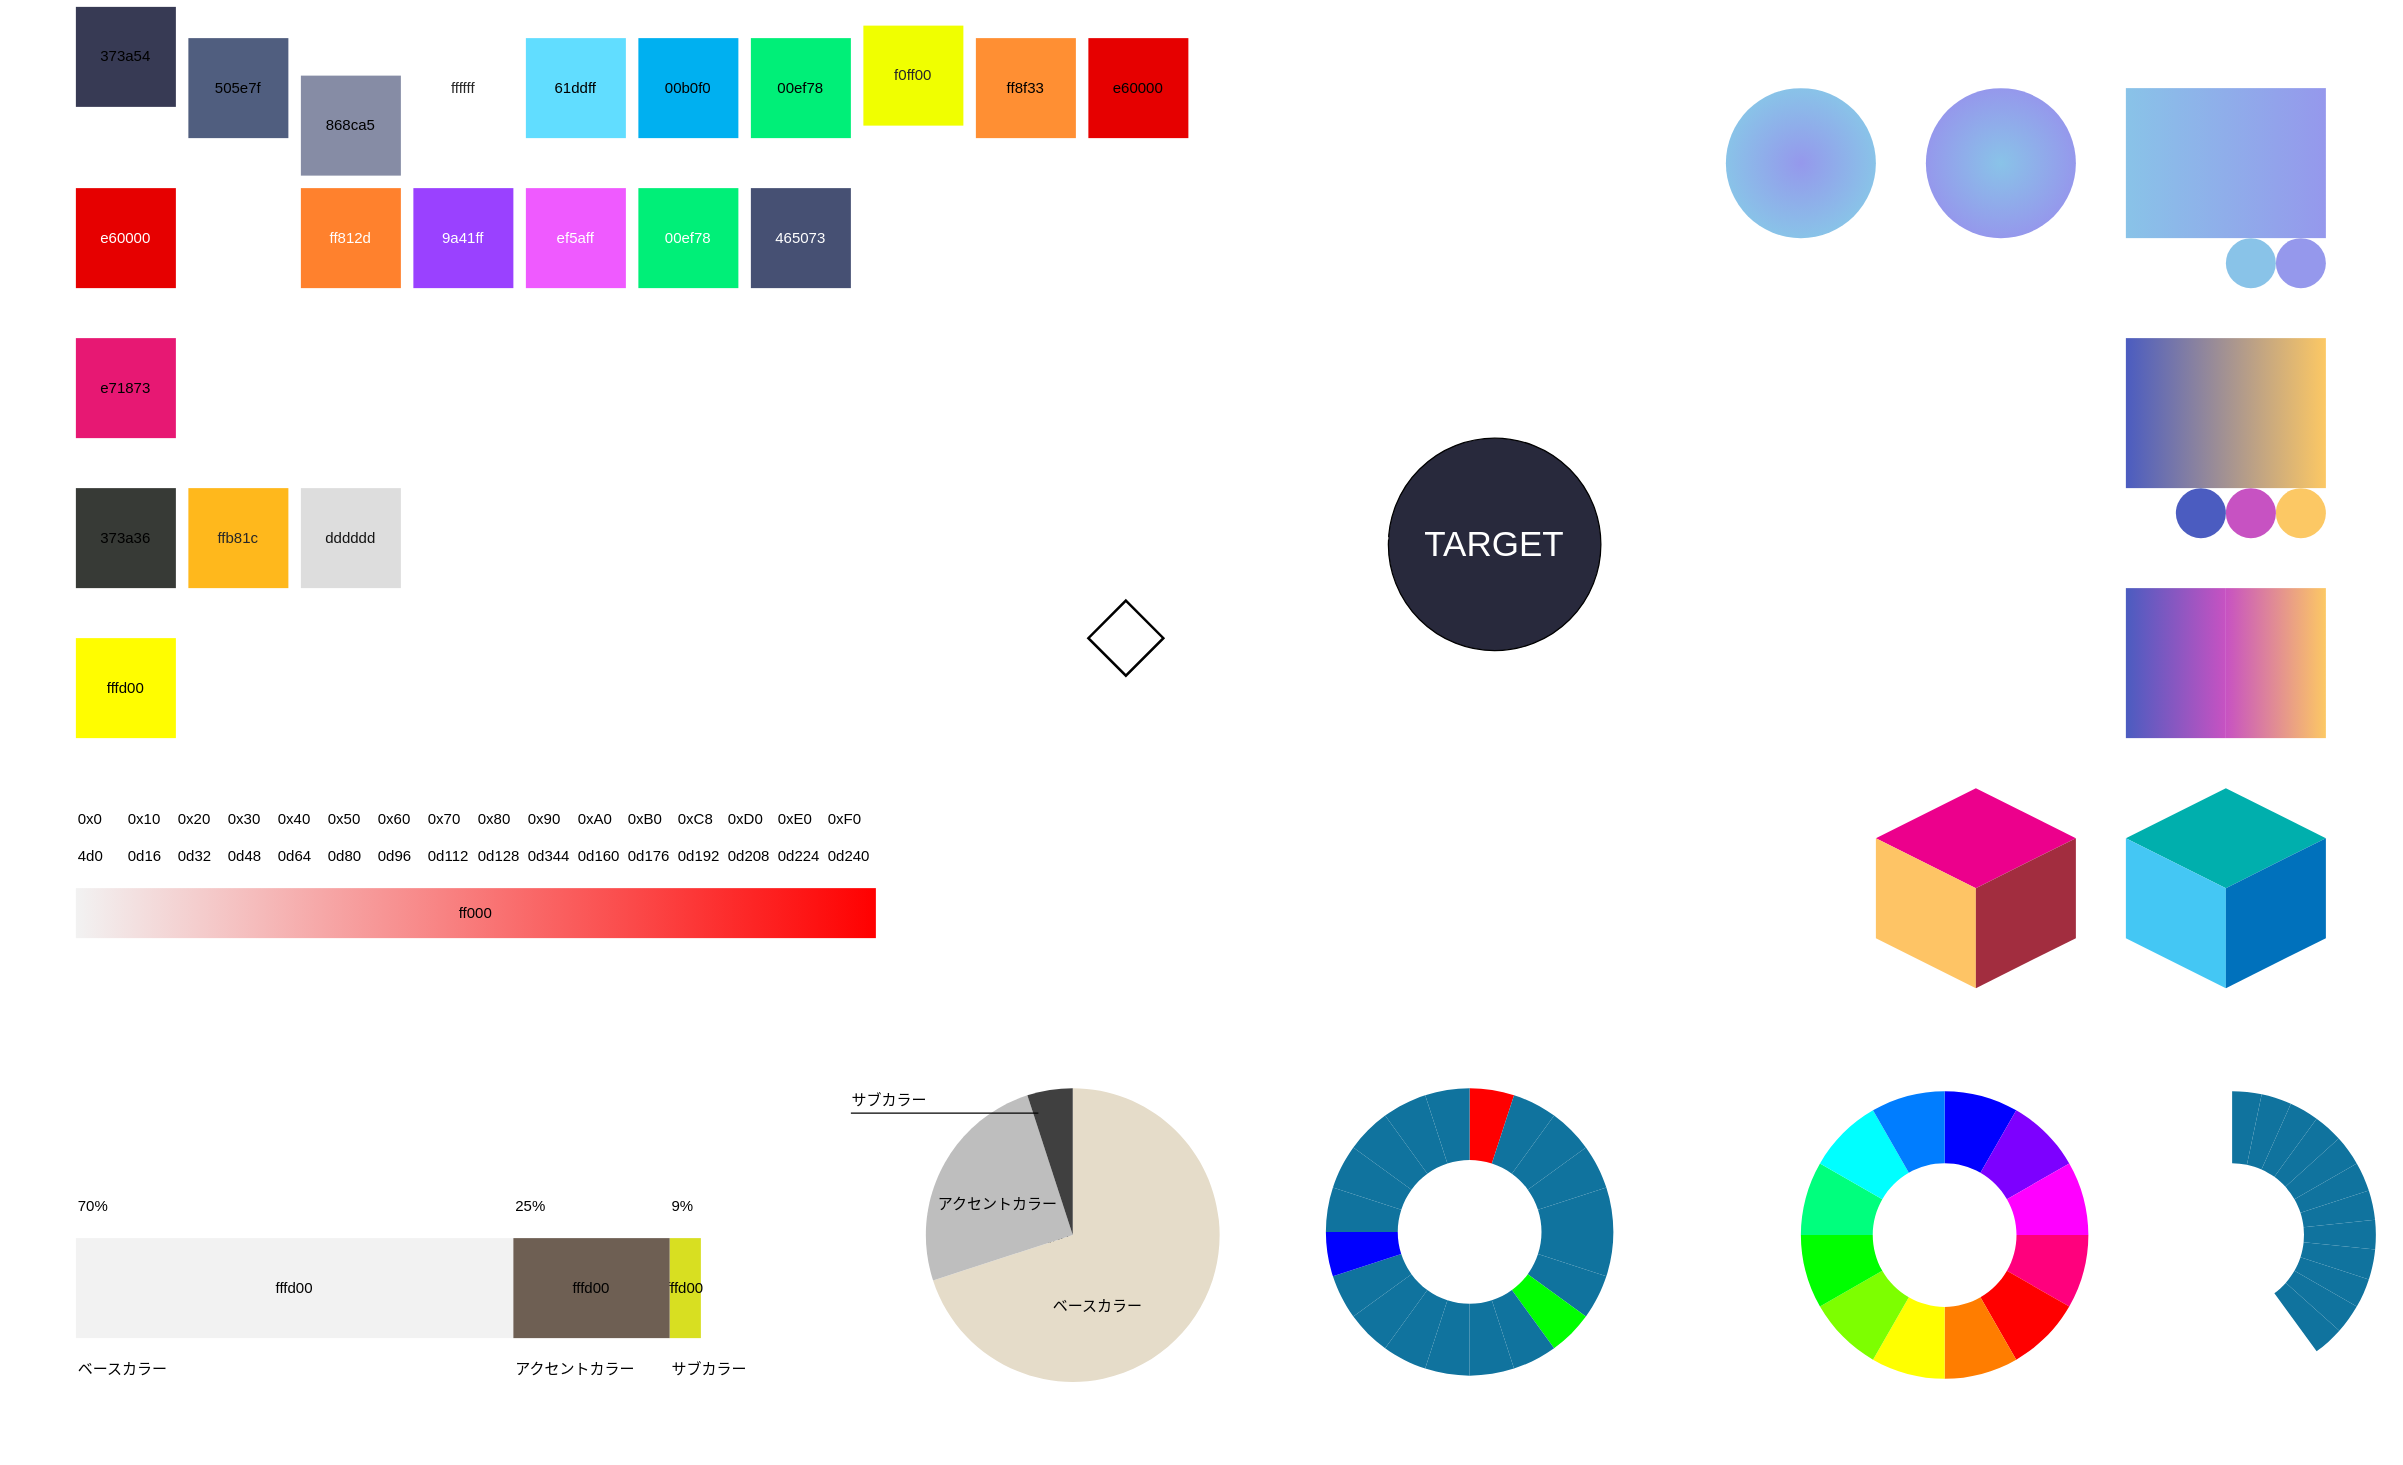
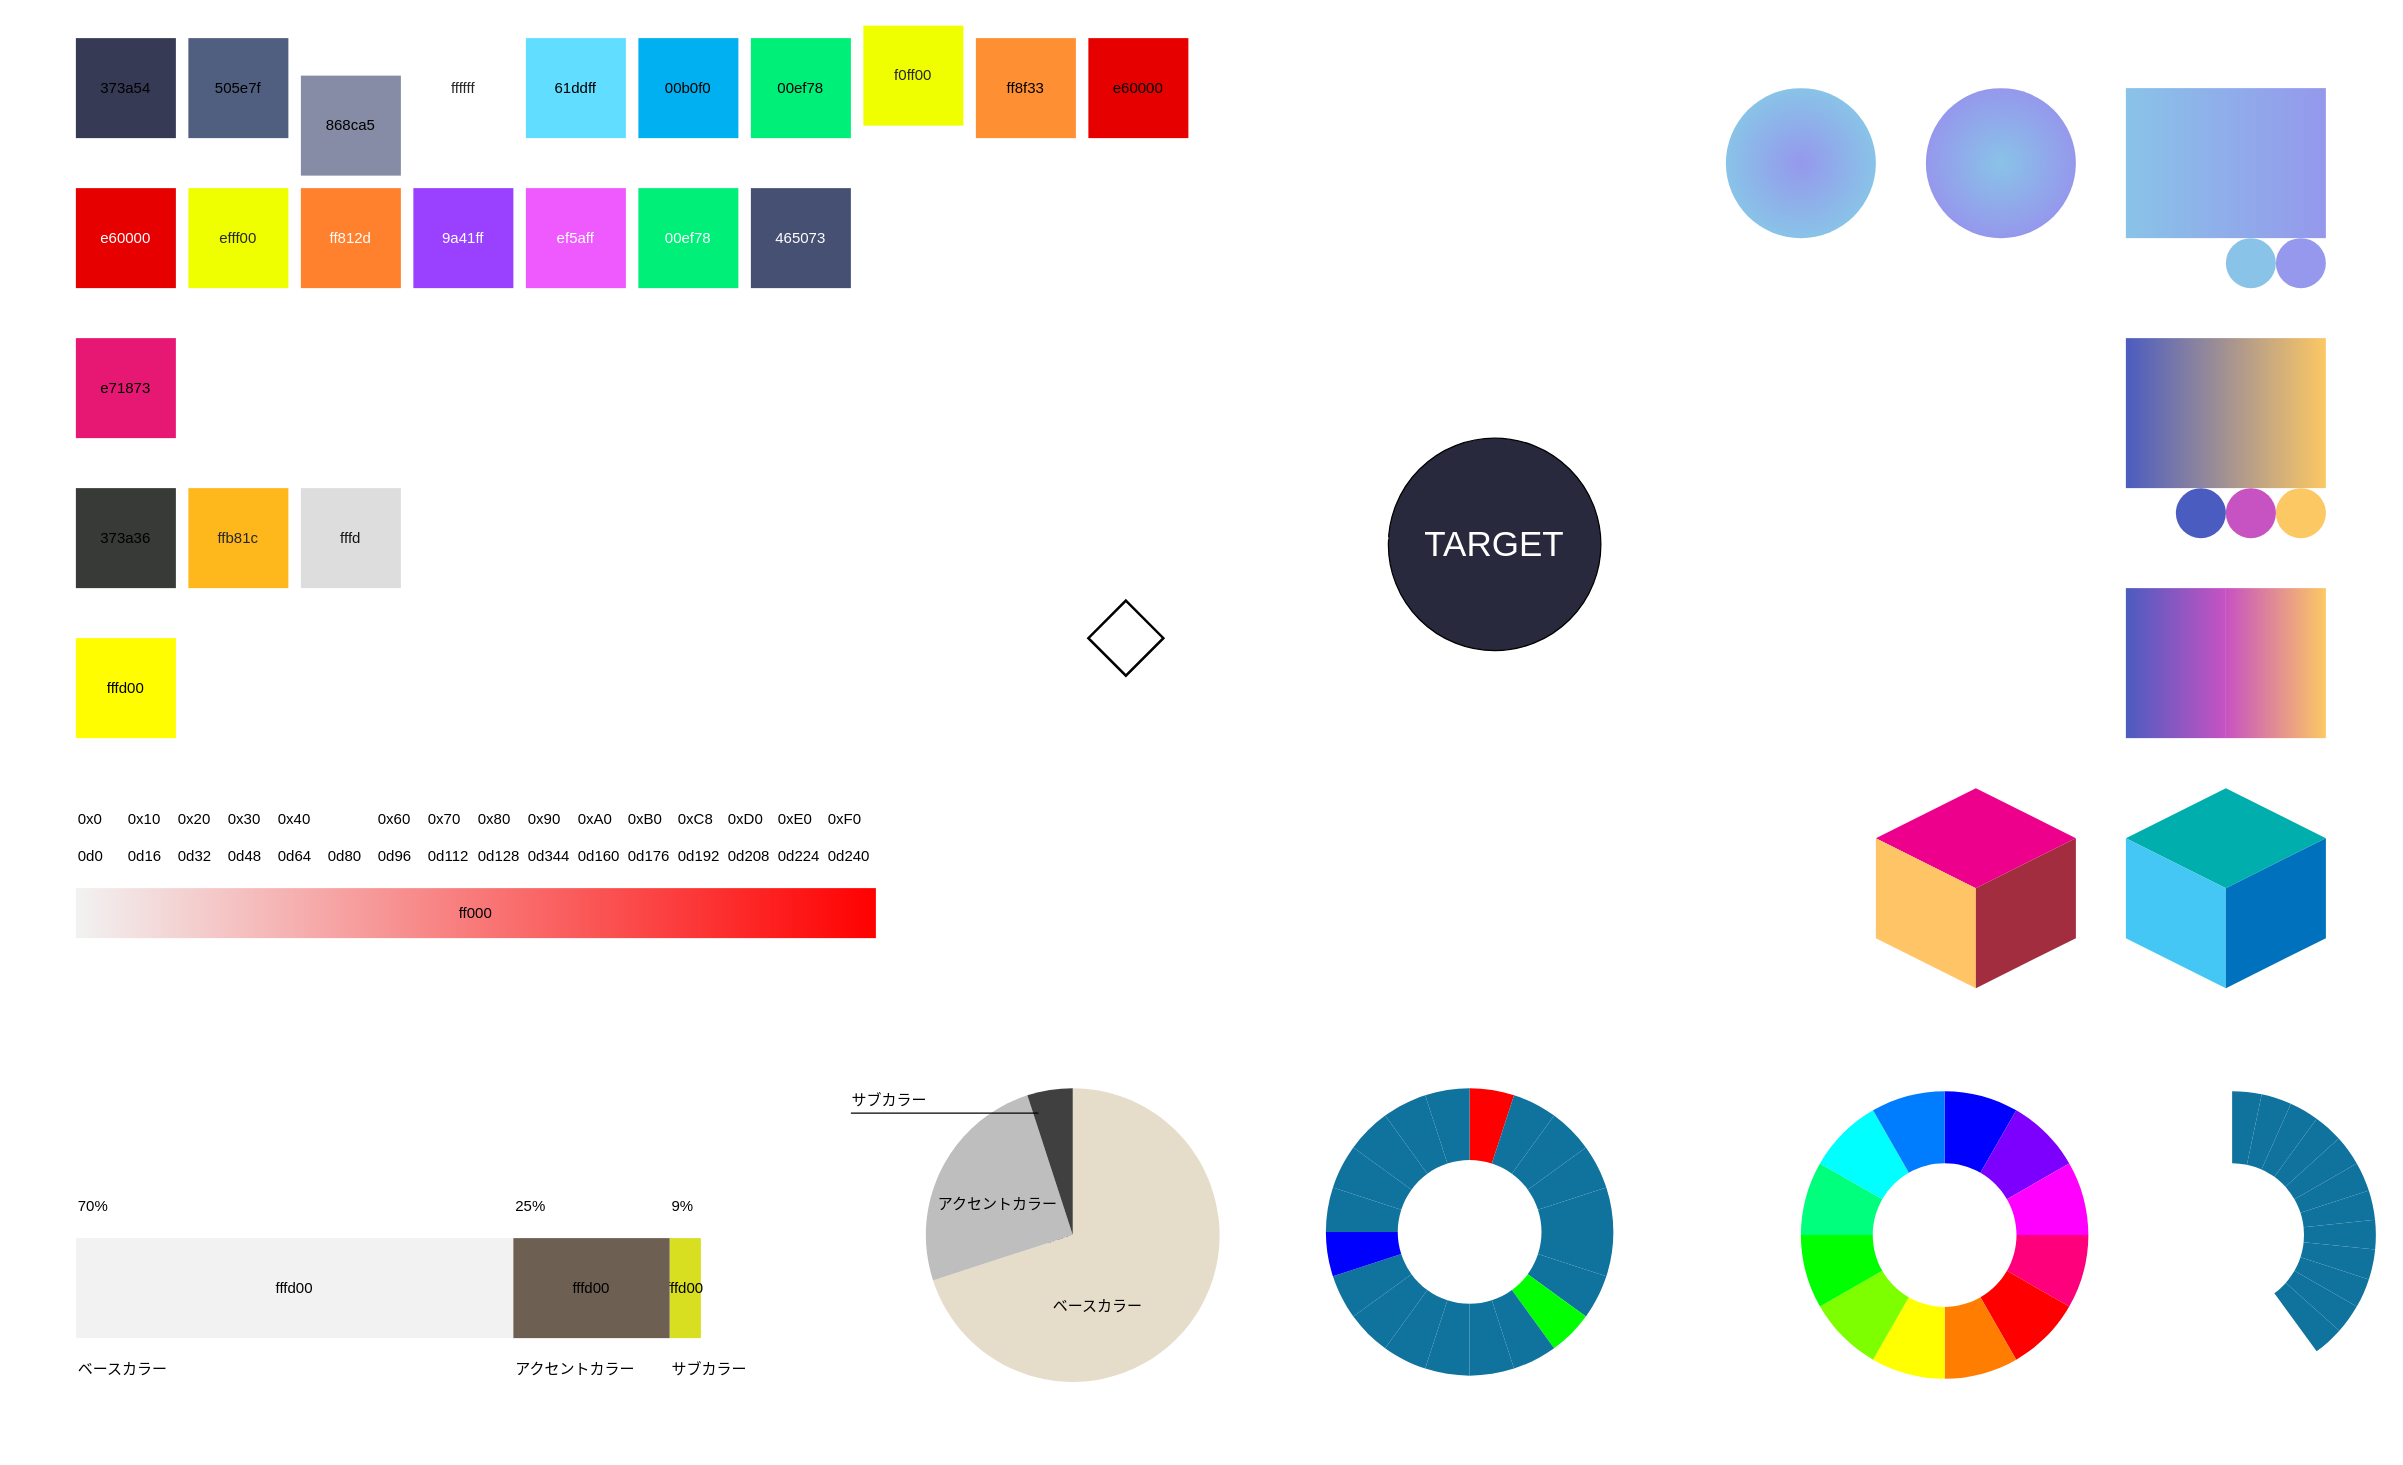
(126, 57) -> (126, 88)
none -> (238, 238)
(351, 538) -> (351, 538)
(351, 819) -> none
(91, 857) -> (91, 857)
